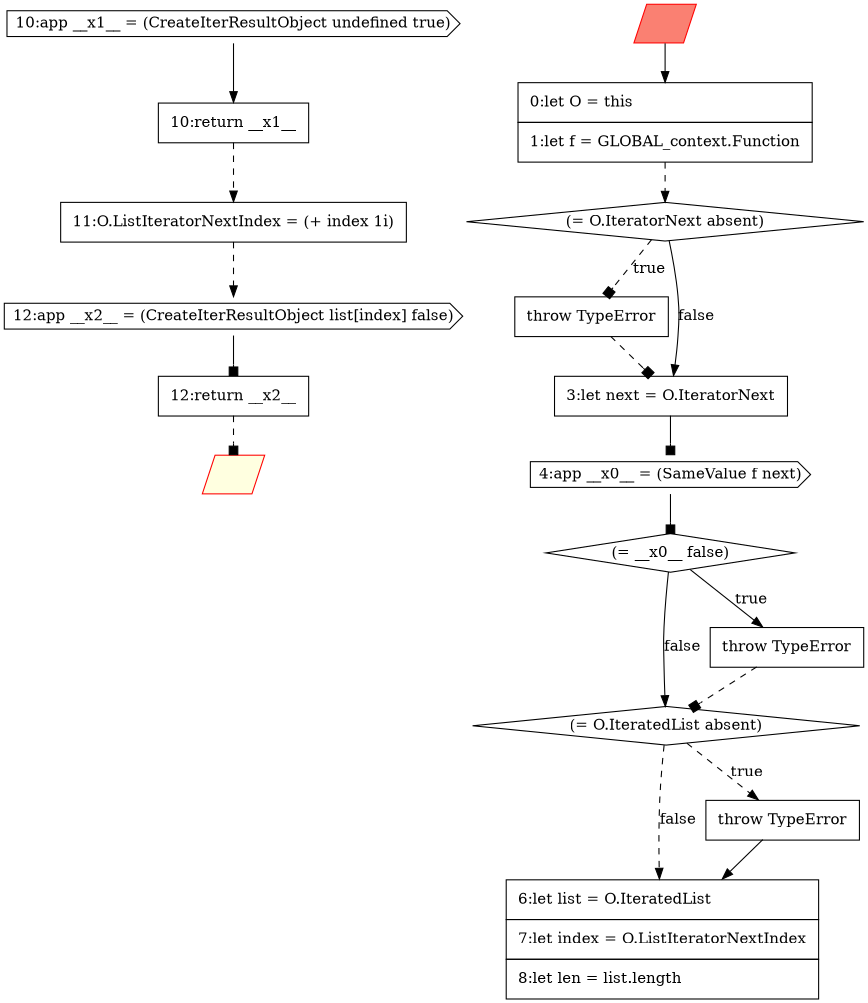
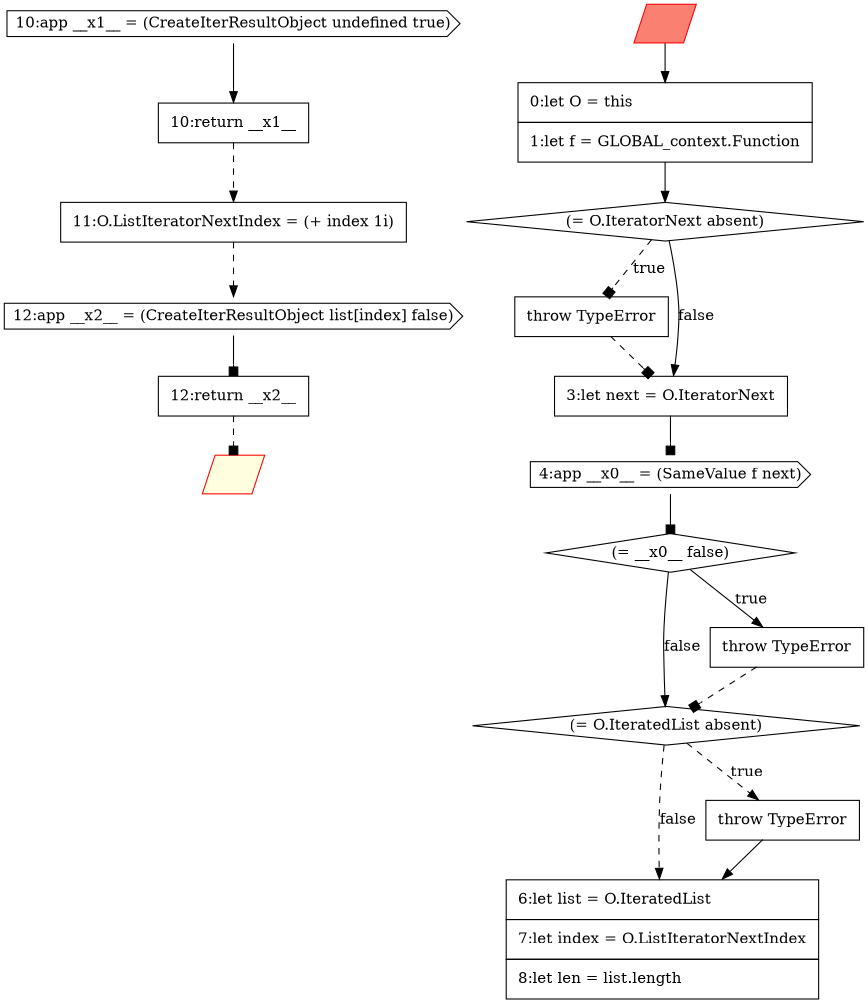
(665, 177) -> (665, 177)
